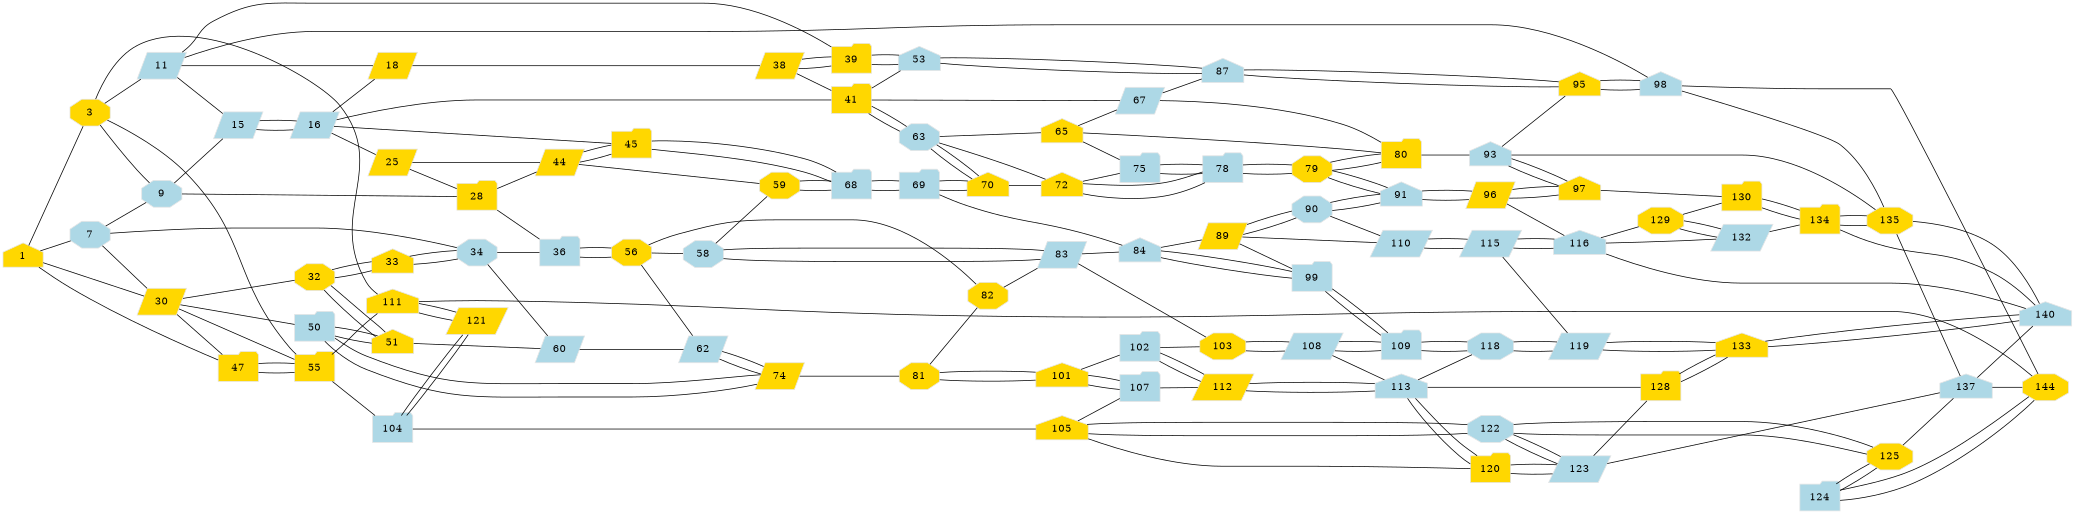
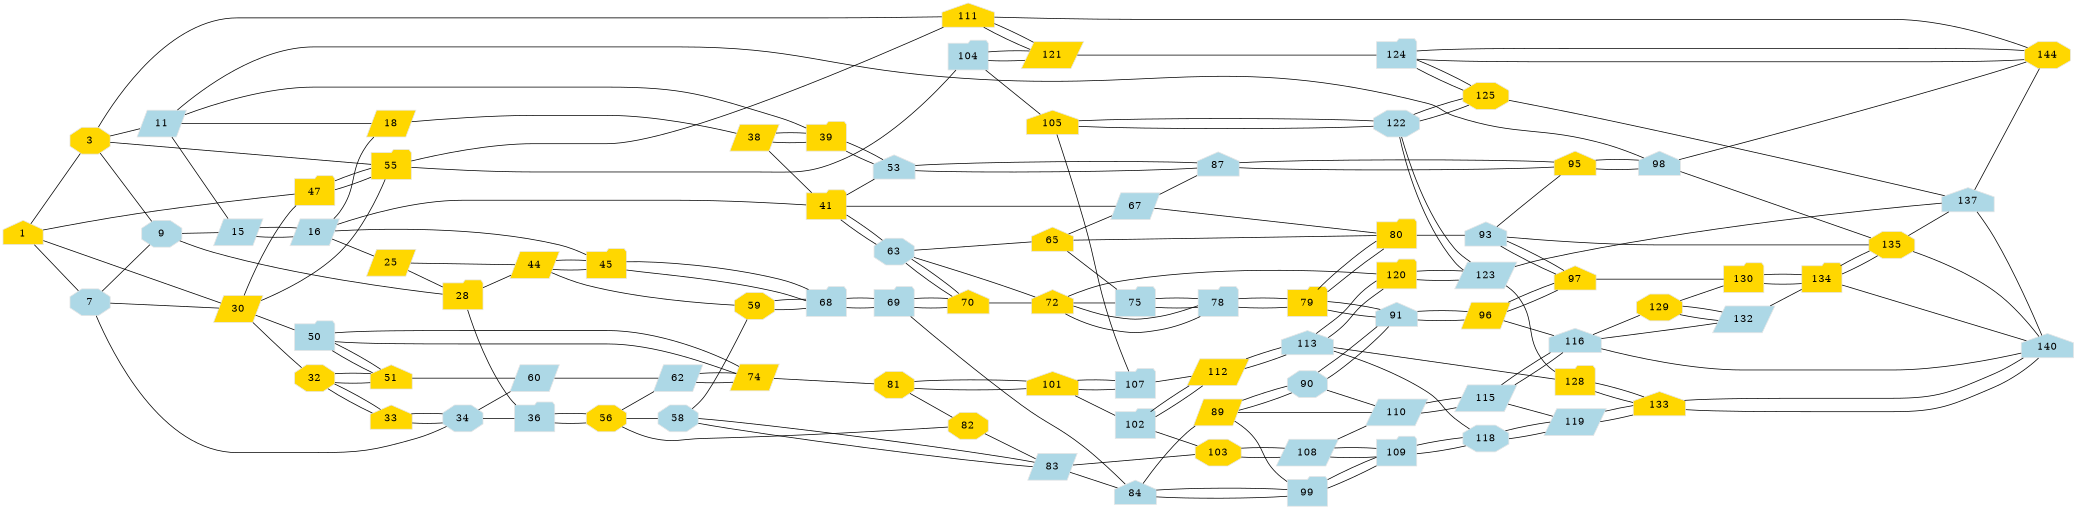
none -> (1227, 55)
(1312, 169) -> (1307, 303)
(1358, 368) -> (1352, 433)
(1278, 466) -> (1221, 271)
